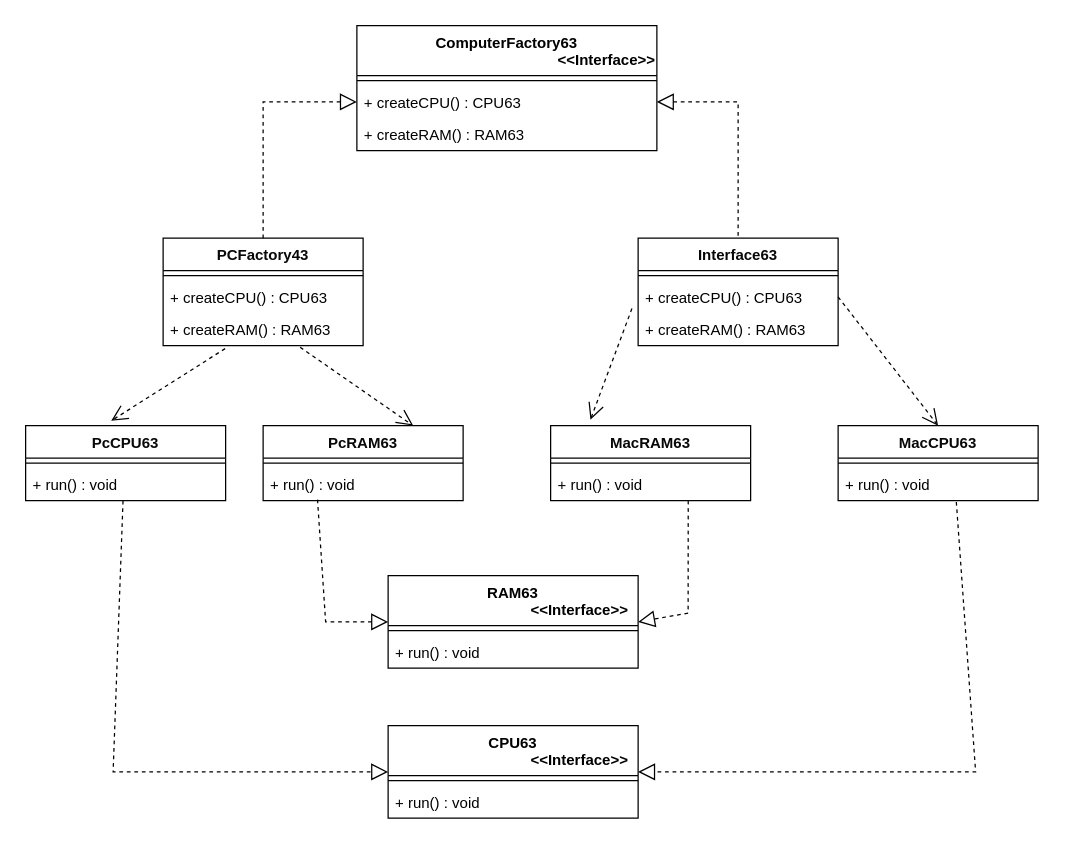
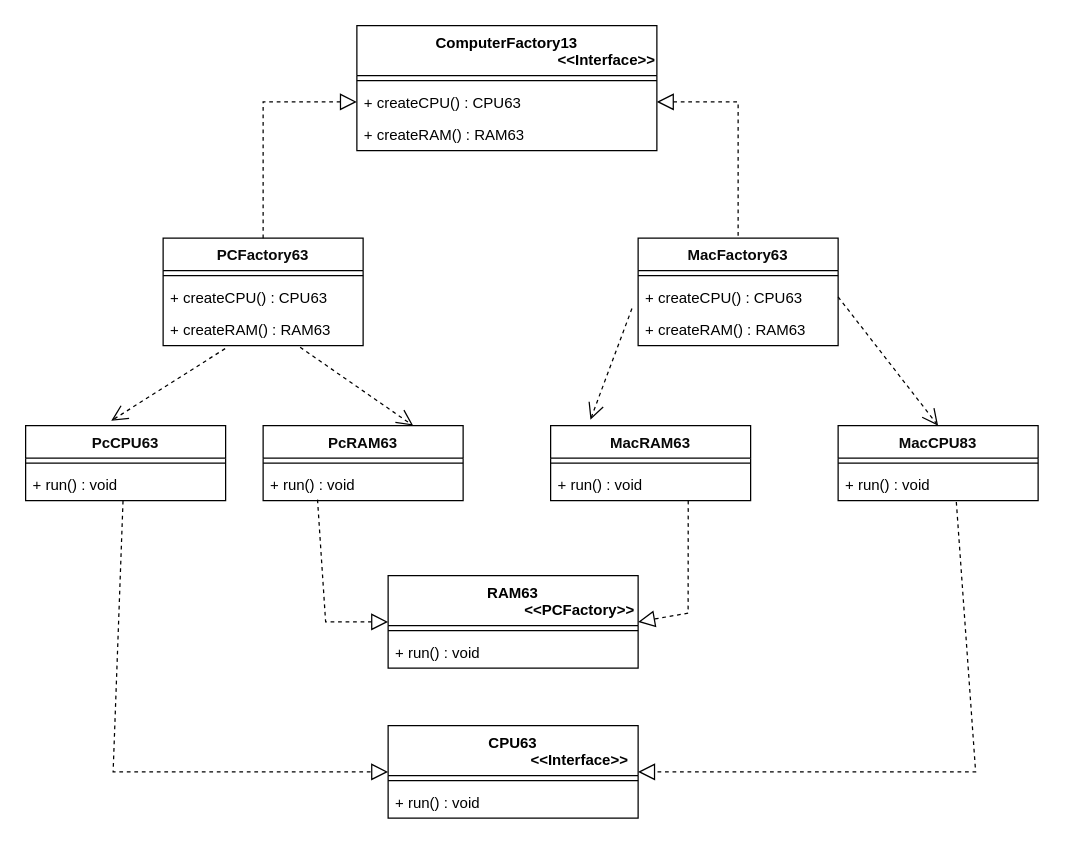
(507, 52) -> (507, 52)
(263, 256) -> (263, 256)
(738, 256) -> (738, 256)
(938, 443) -> (938, 443)
(513, 602) -> (513, 602)
